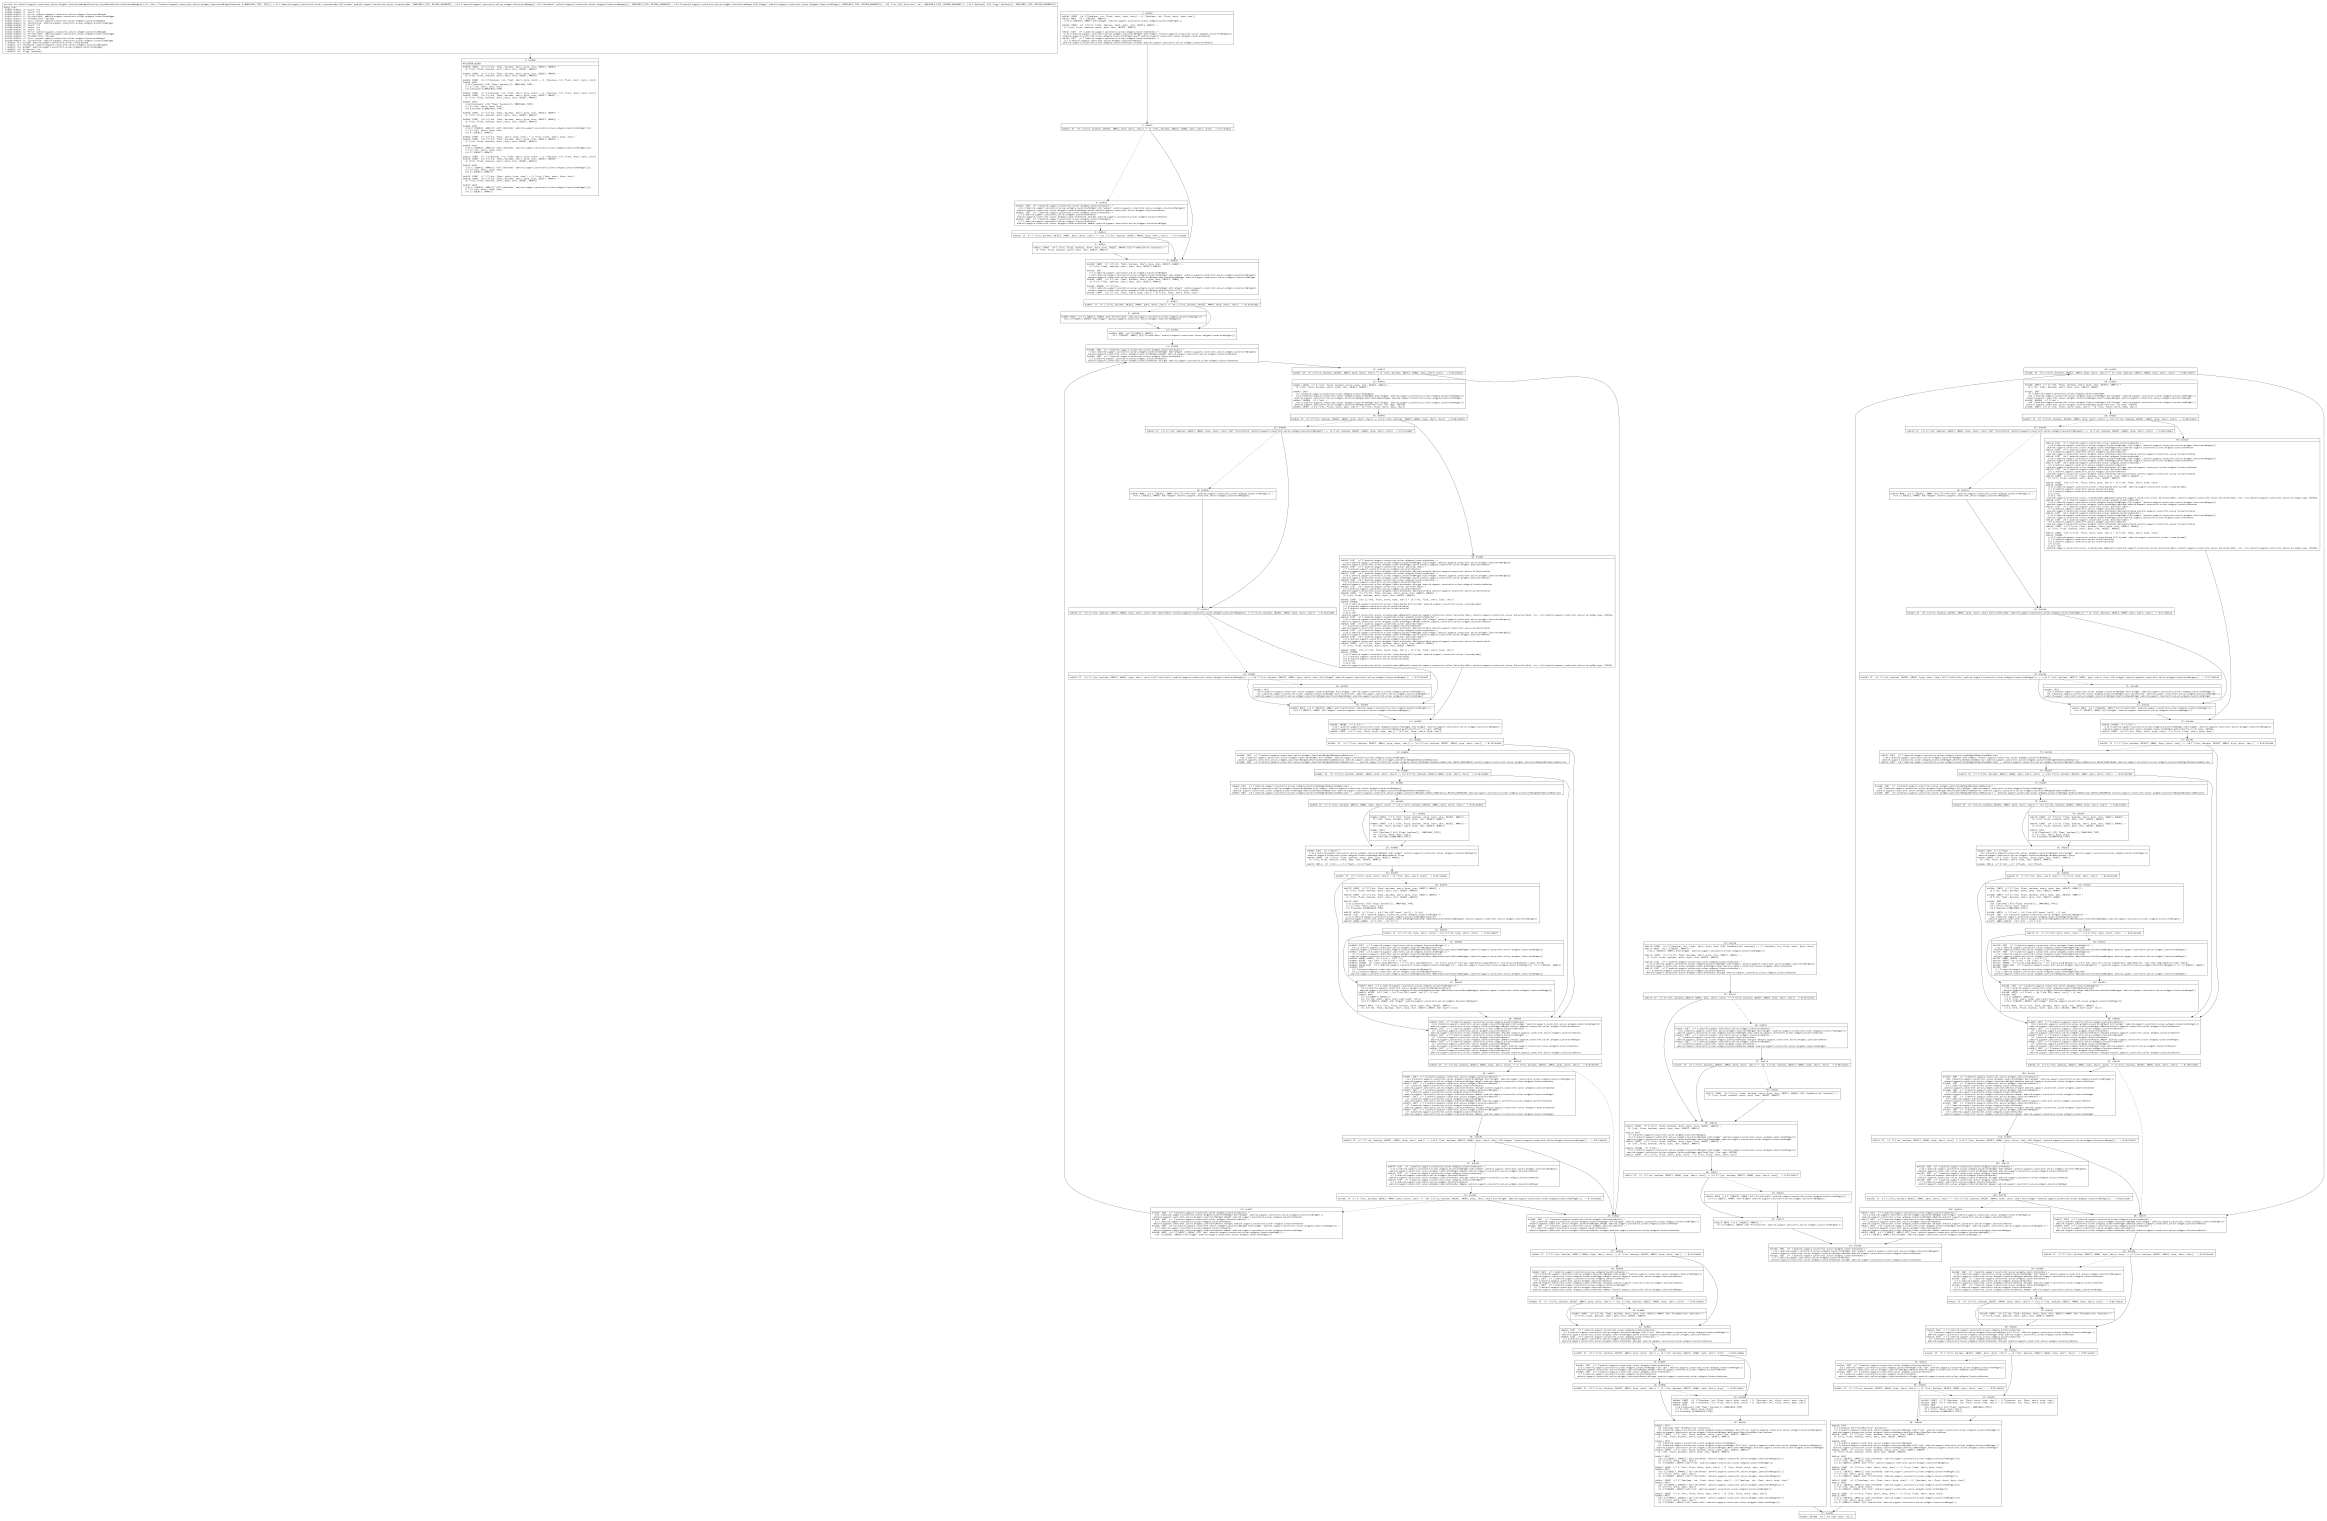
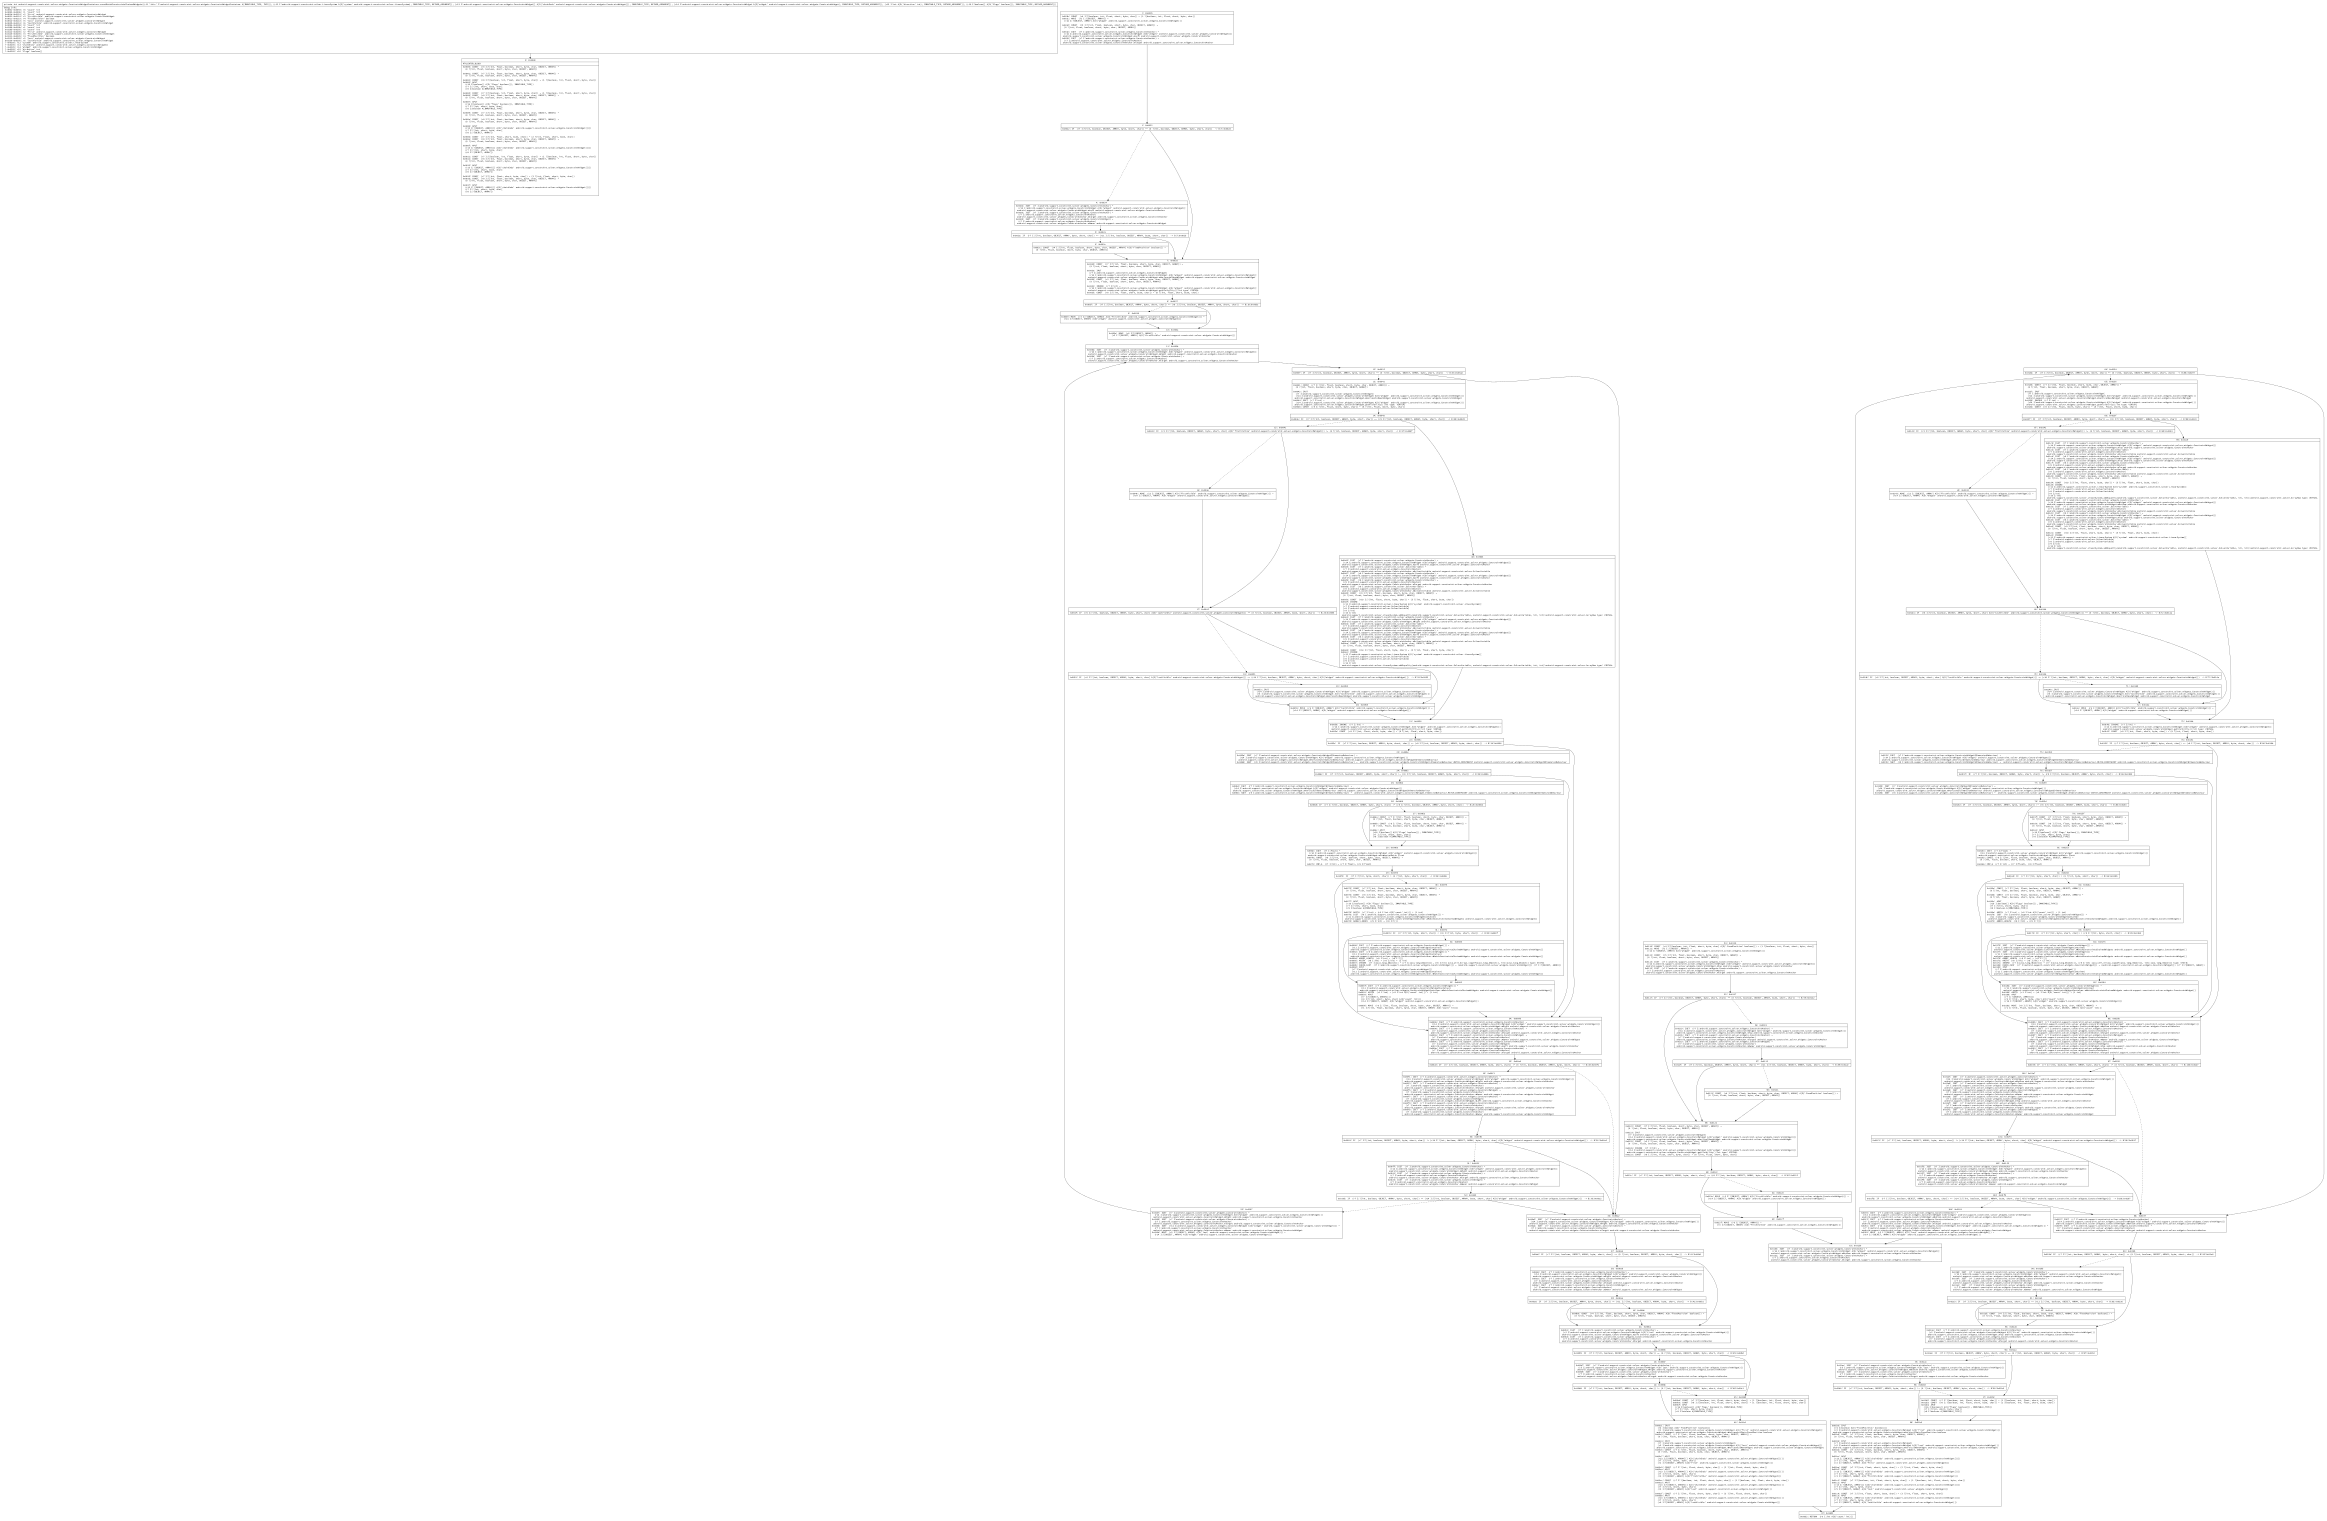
(1311, 400) -> (1309, 400)
